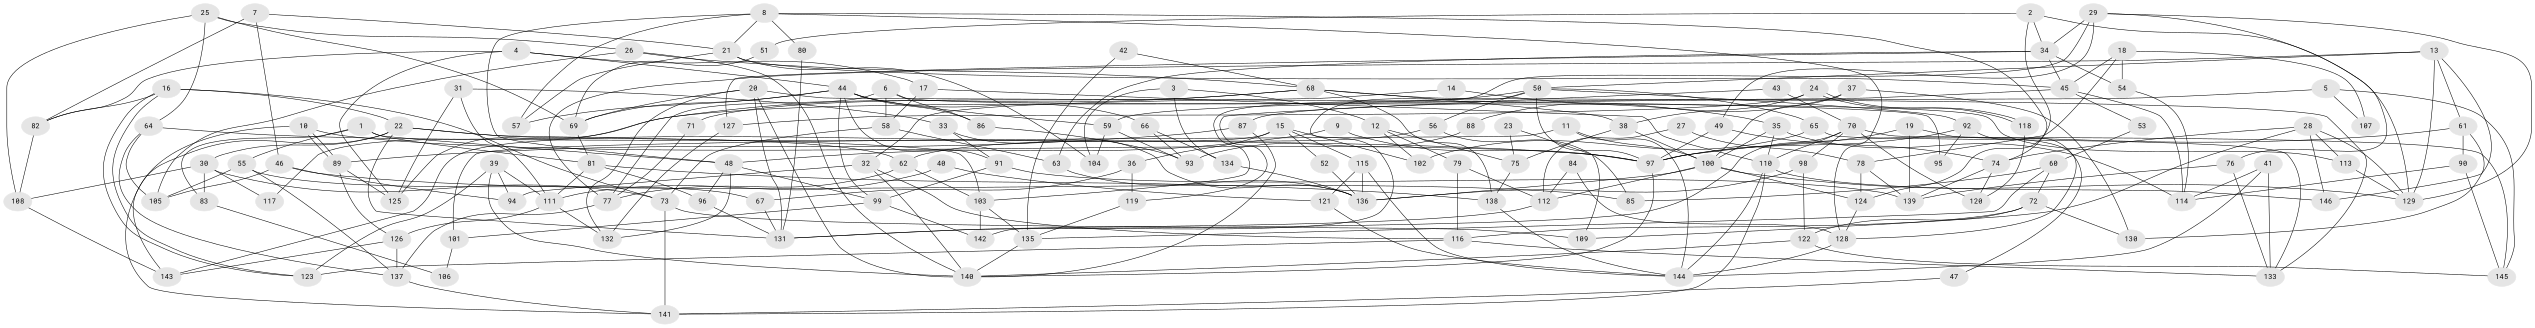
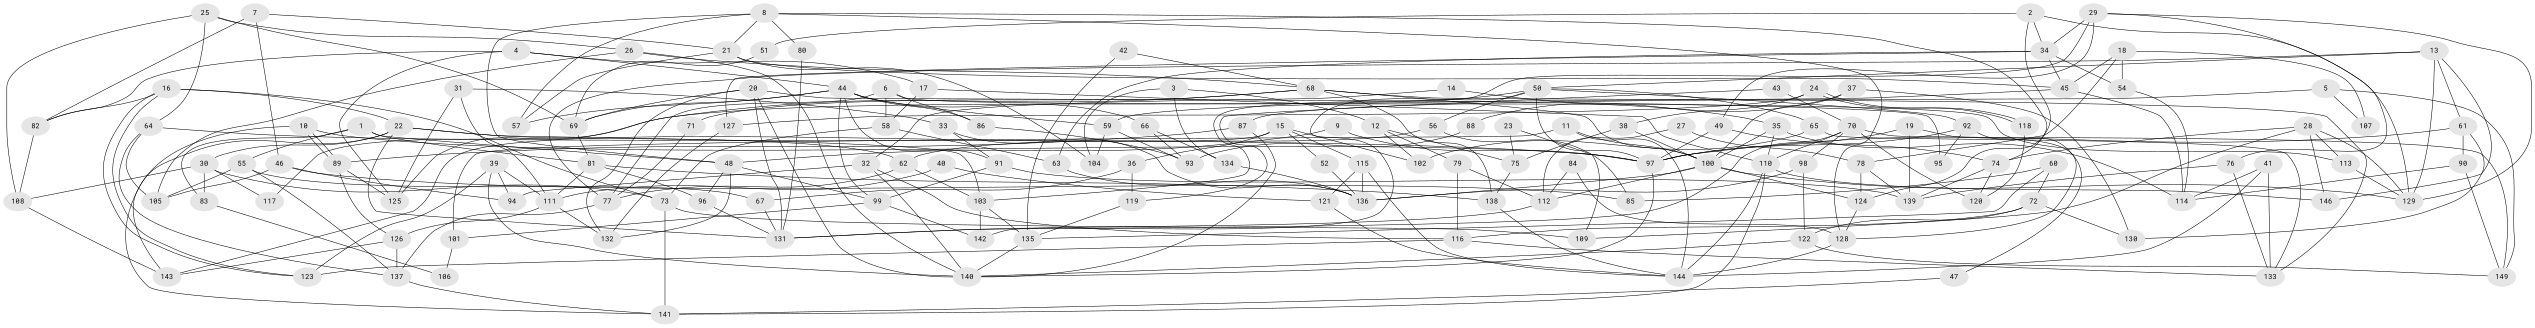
(1469, 102) -> (1516, 108)
(2142, 126) -> none
(2502, 277) -> (2502, 277)
